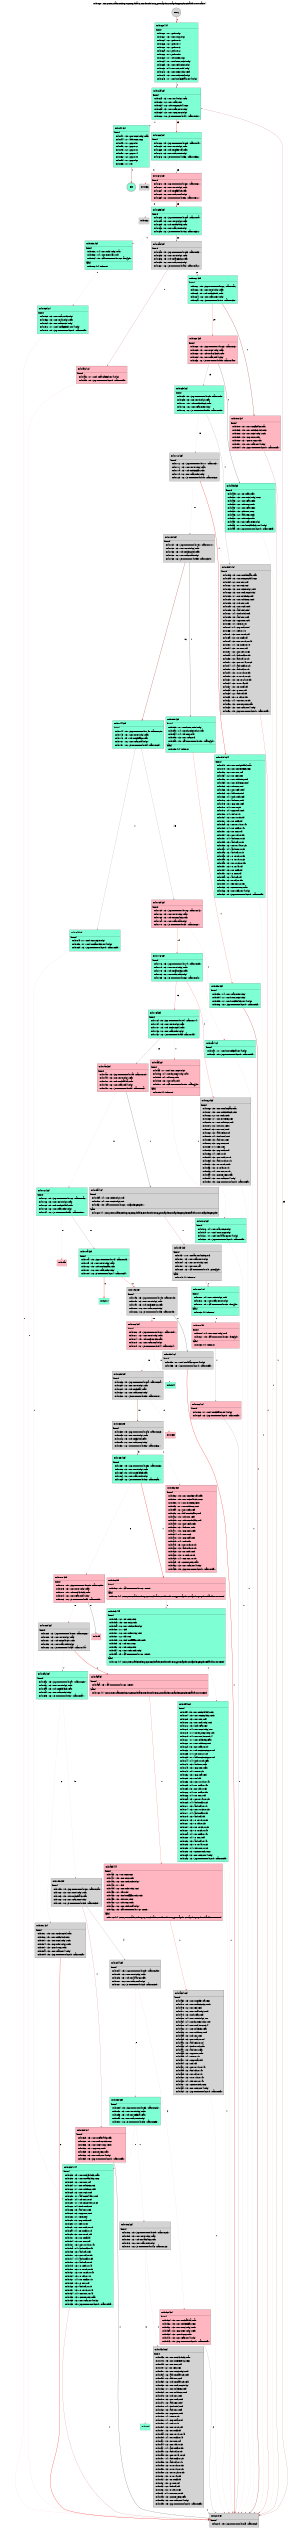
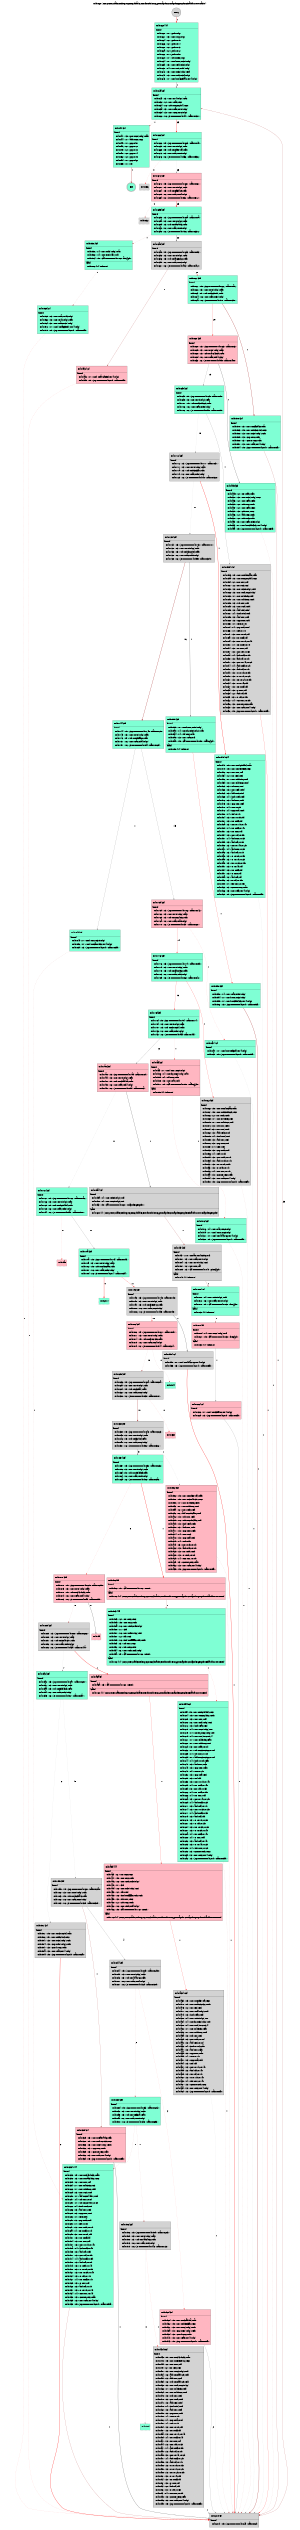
(255, 433) -> (255, 433)
